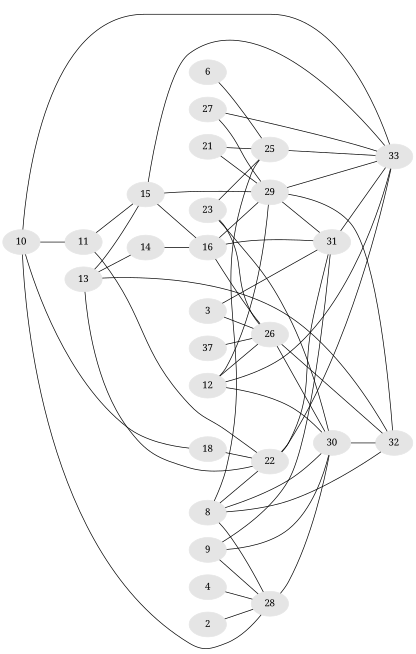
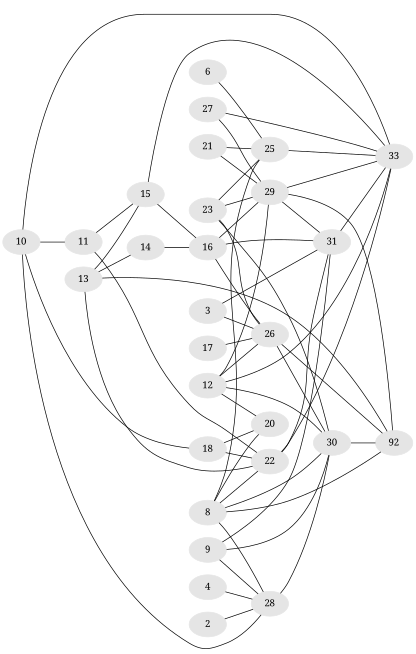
(208, 191) -> (238, 202)
(208, 348) -> (208, 348)
none -> (270, 424)
(394, 443) -> (394, 443)
